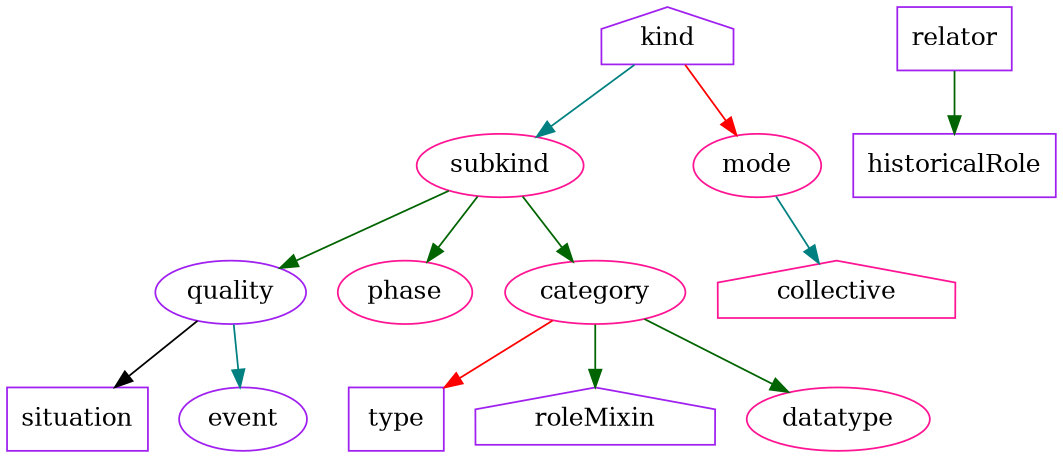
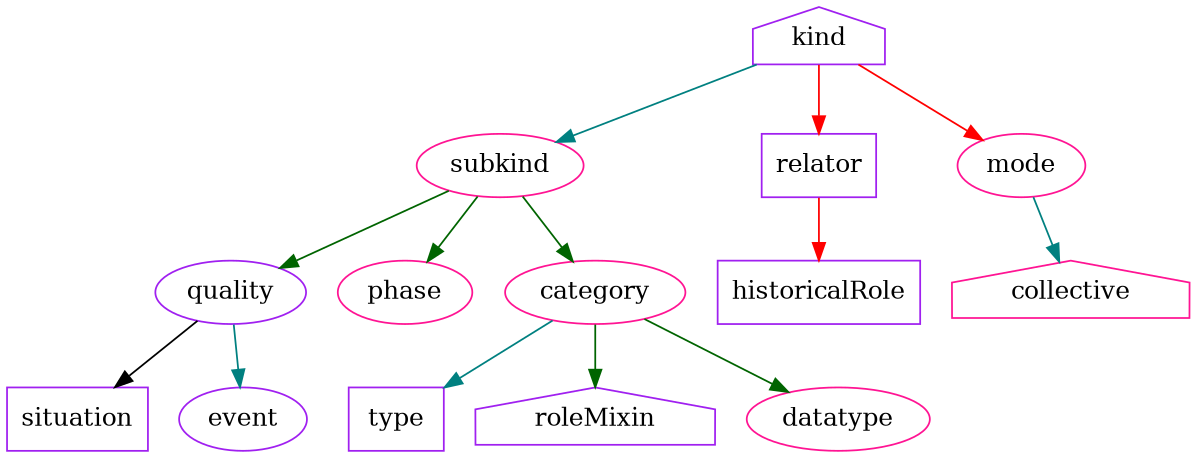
none -> (819, 90)
(955, 94) -> (819, 220)
(506, 349) -> (506, 349)
